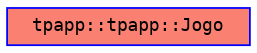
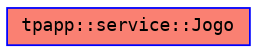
(128, 27) -> (128, 27)
